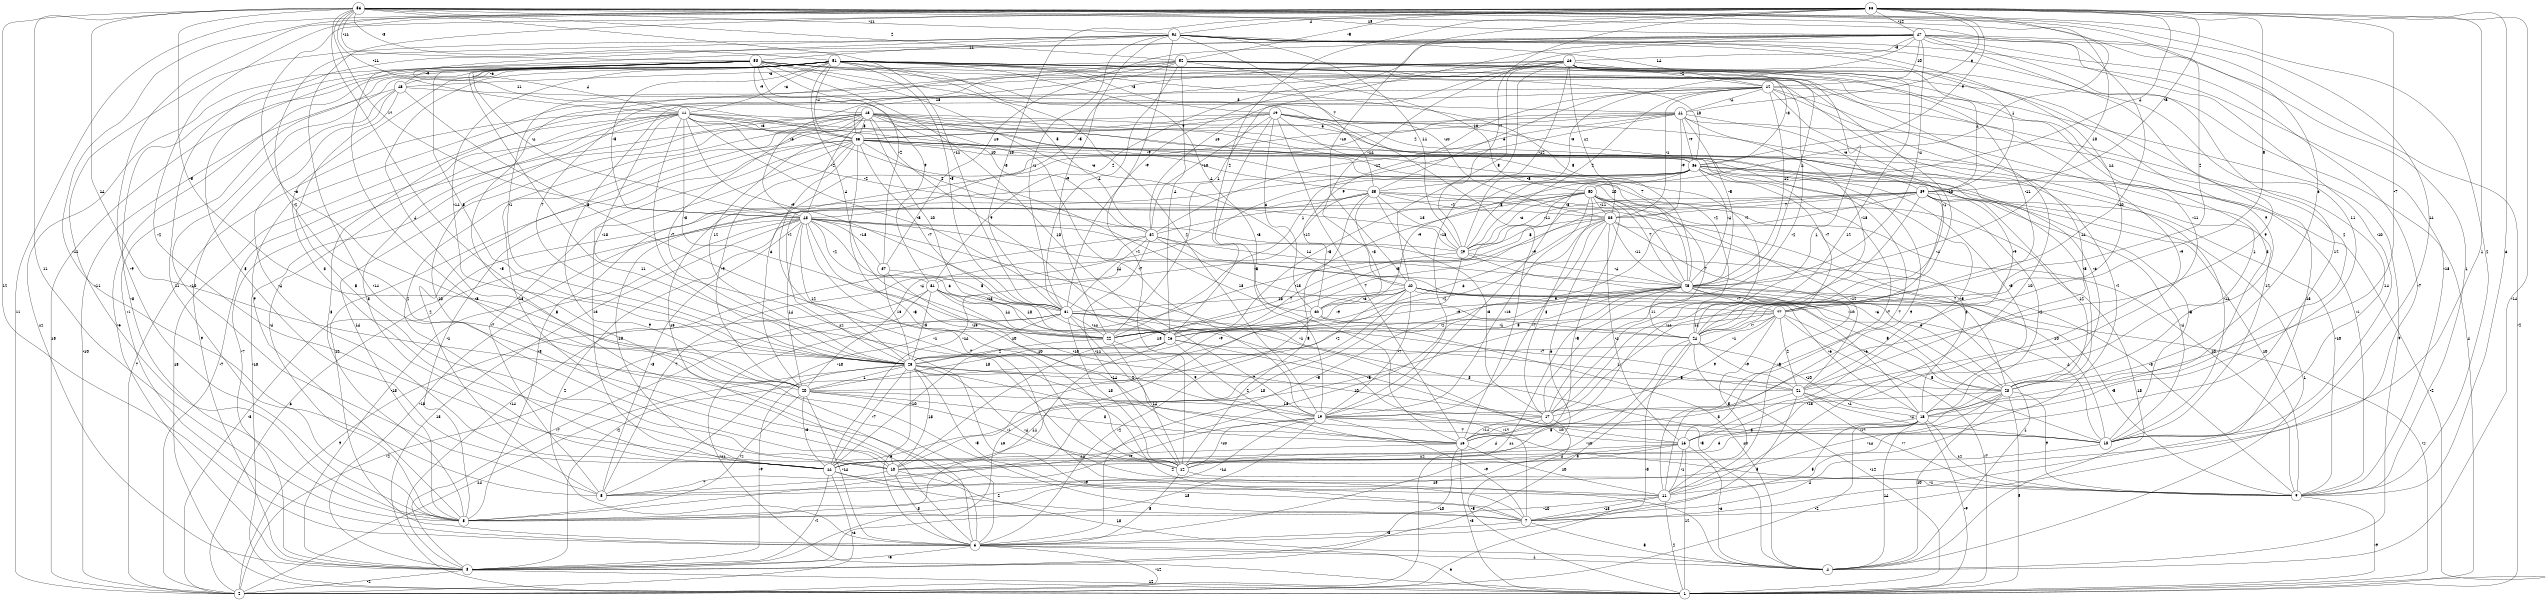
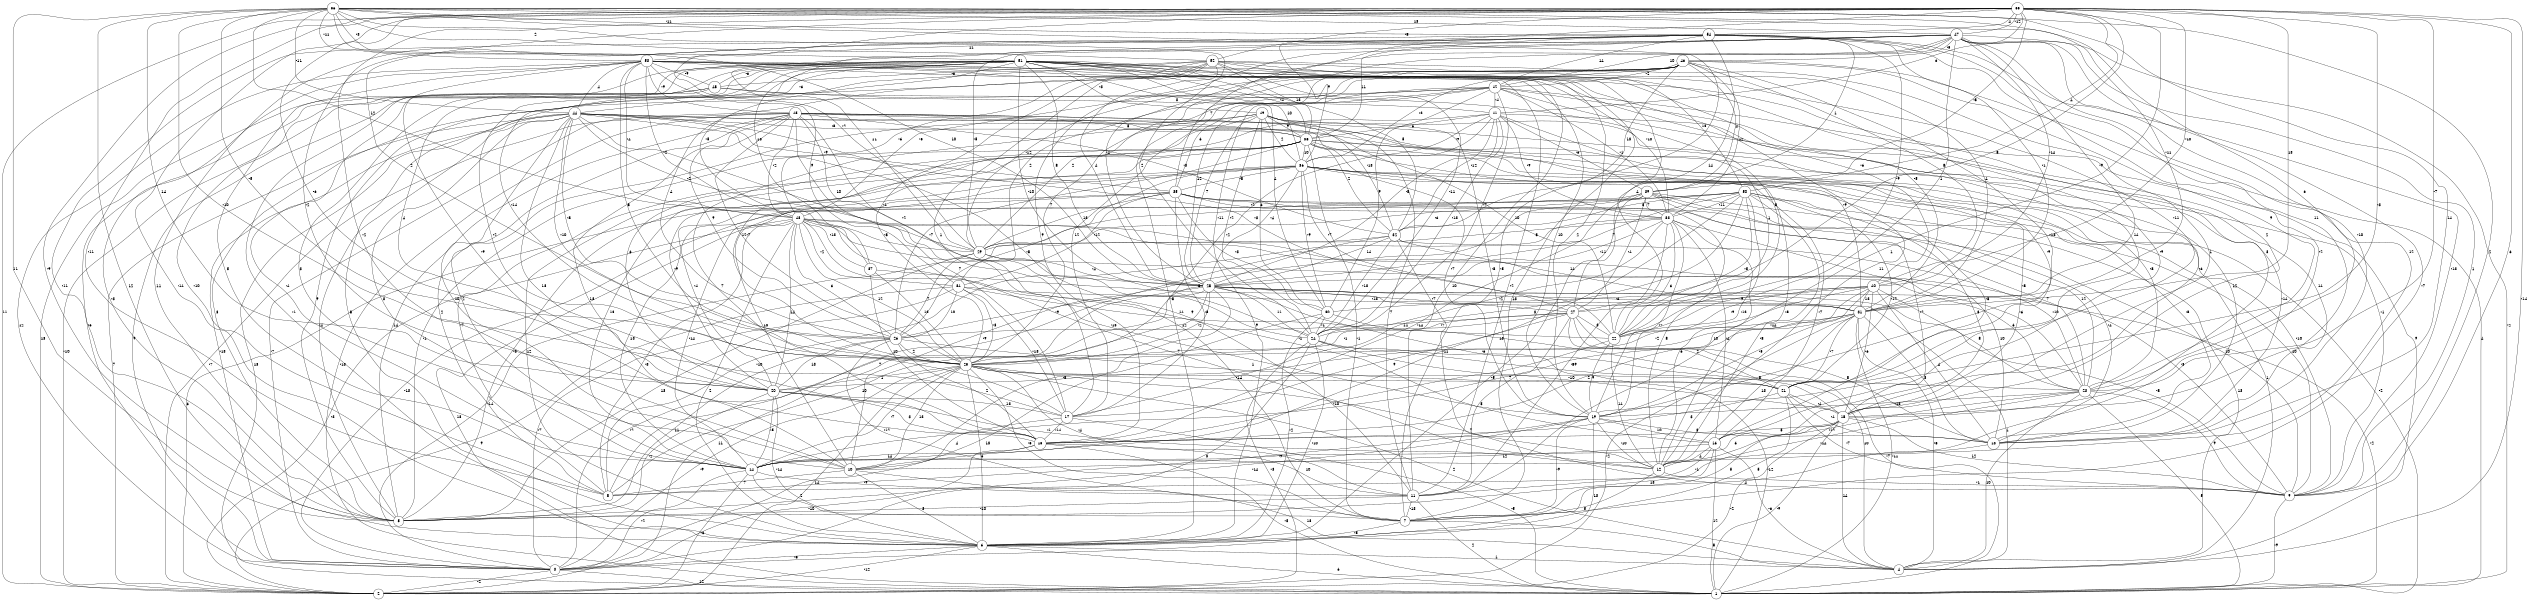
(1944, 205) -> (1485, 205)
(1400, 352) -> (1761, 352)
(466, 354) -> (220, 357)
(486, 371) -> none
